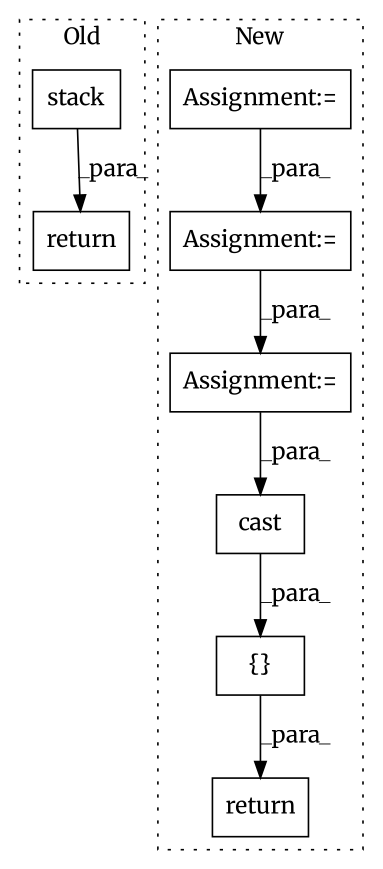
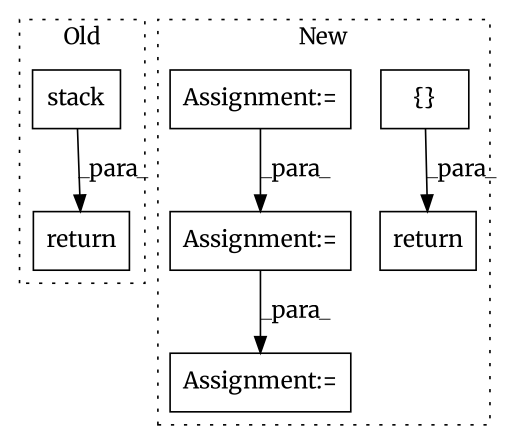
(260, 524) -> none
